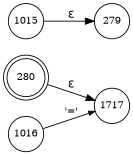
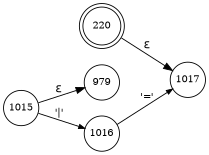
(112, 21) -> (102, 82)
(26, 78) -> (102, 26)
(112, 106) -> (188, 80)
none -> (59, 120)
